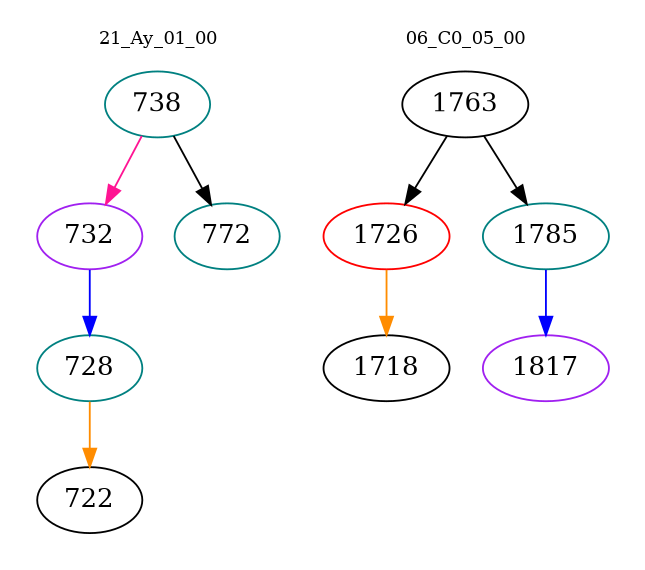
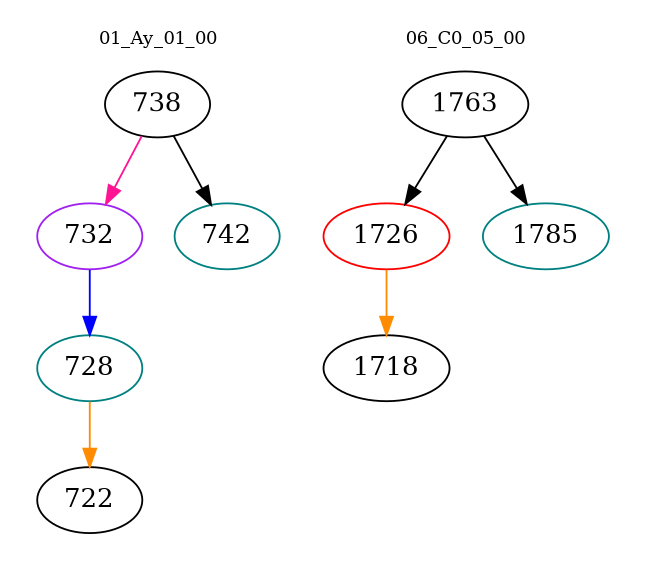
(158, 39) -> (158, 39)
(158, 104) -> (158, 104)
(227, 236) -> (227, 236)
(546, 368) -> none
